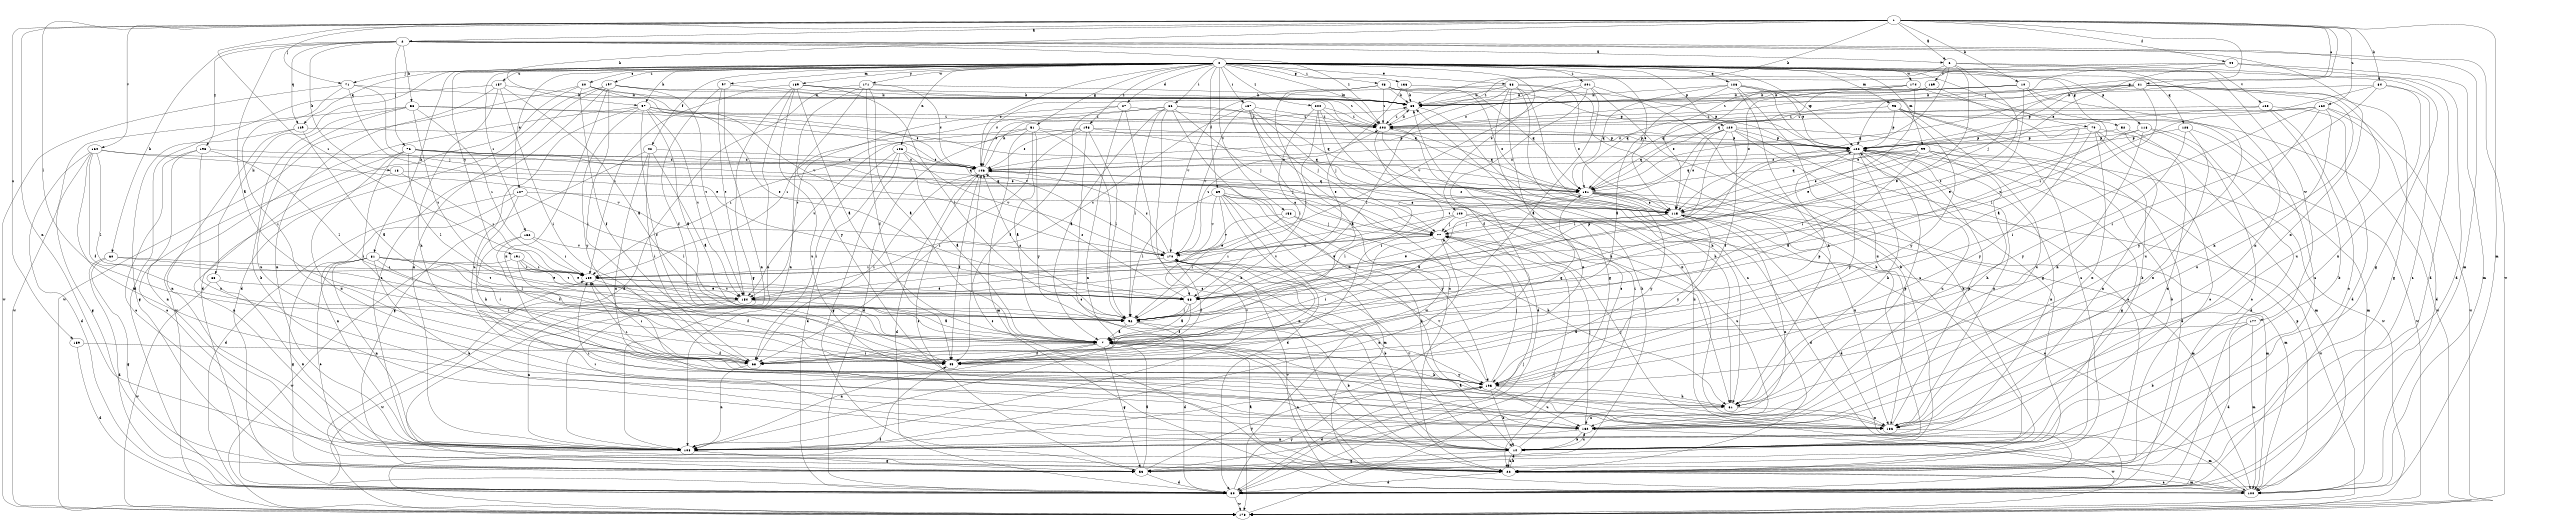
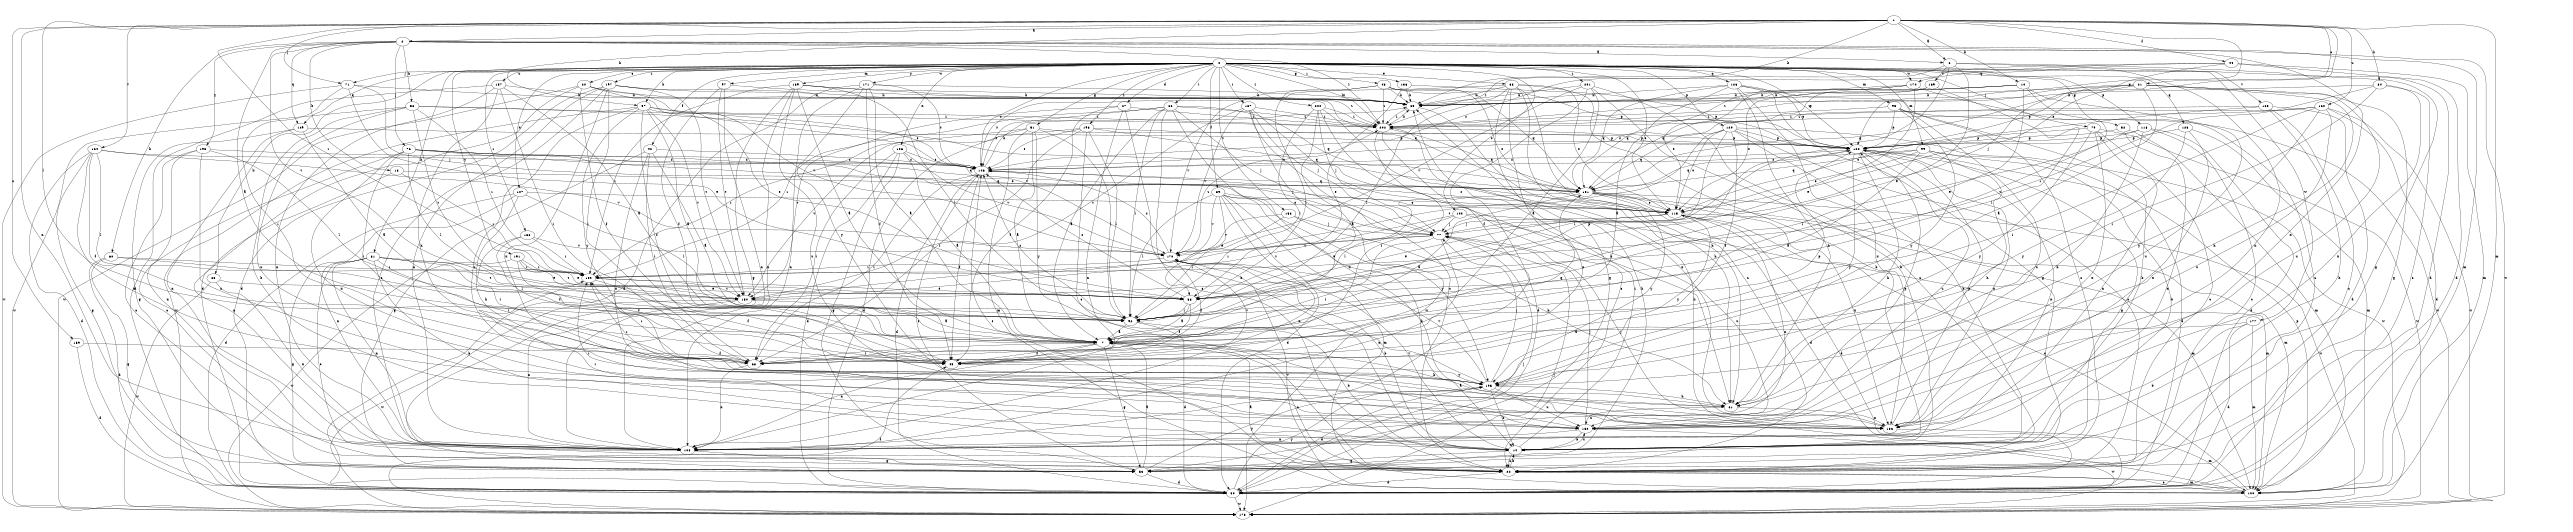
(1854, 104) -> (2050, 68)
(1306, 271) -> (391, 226)
